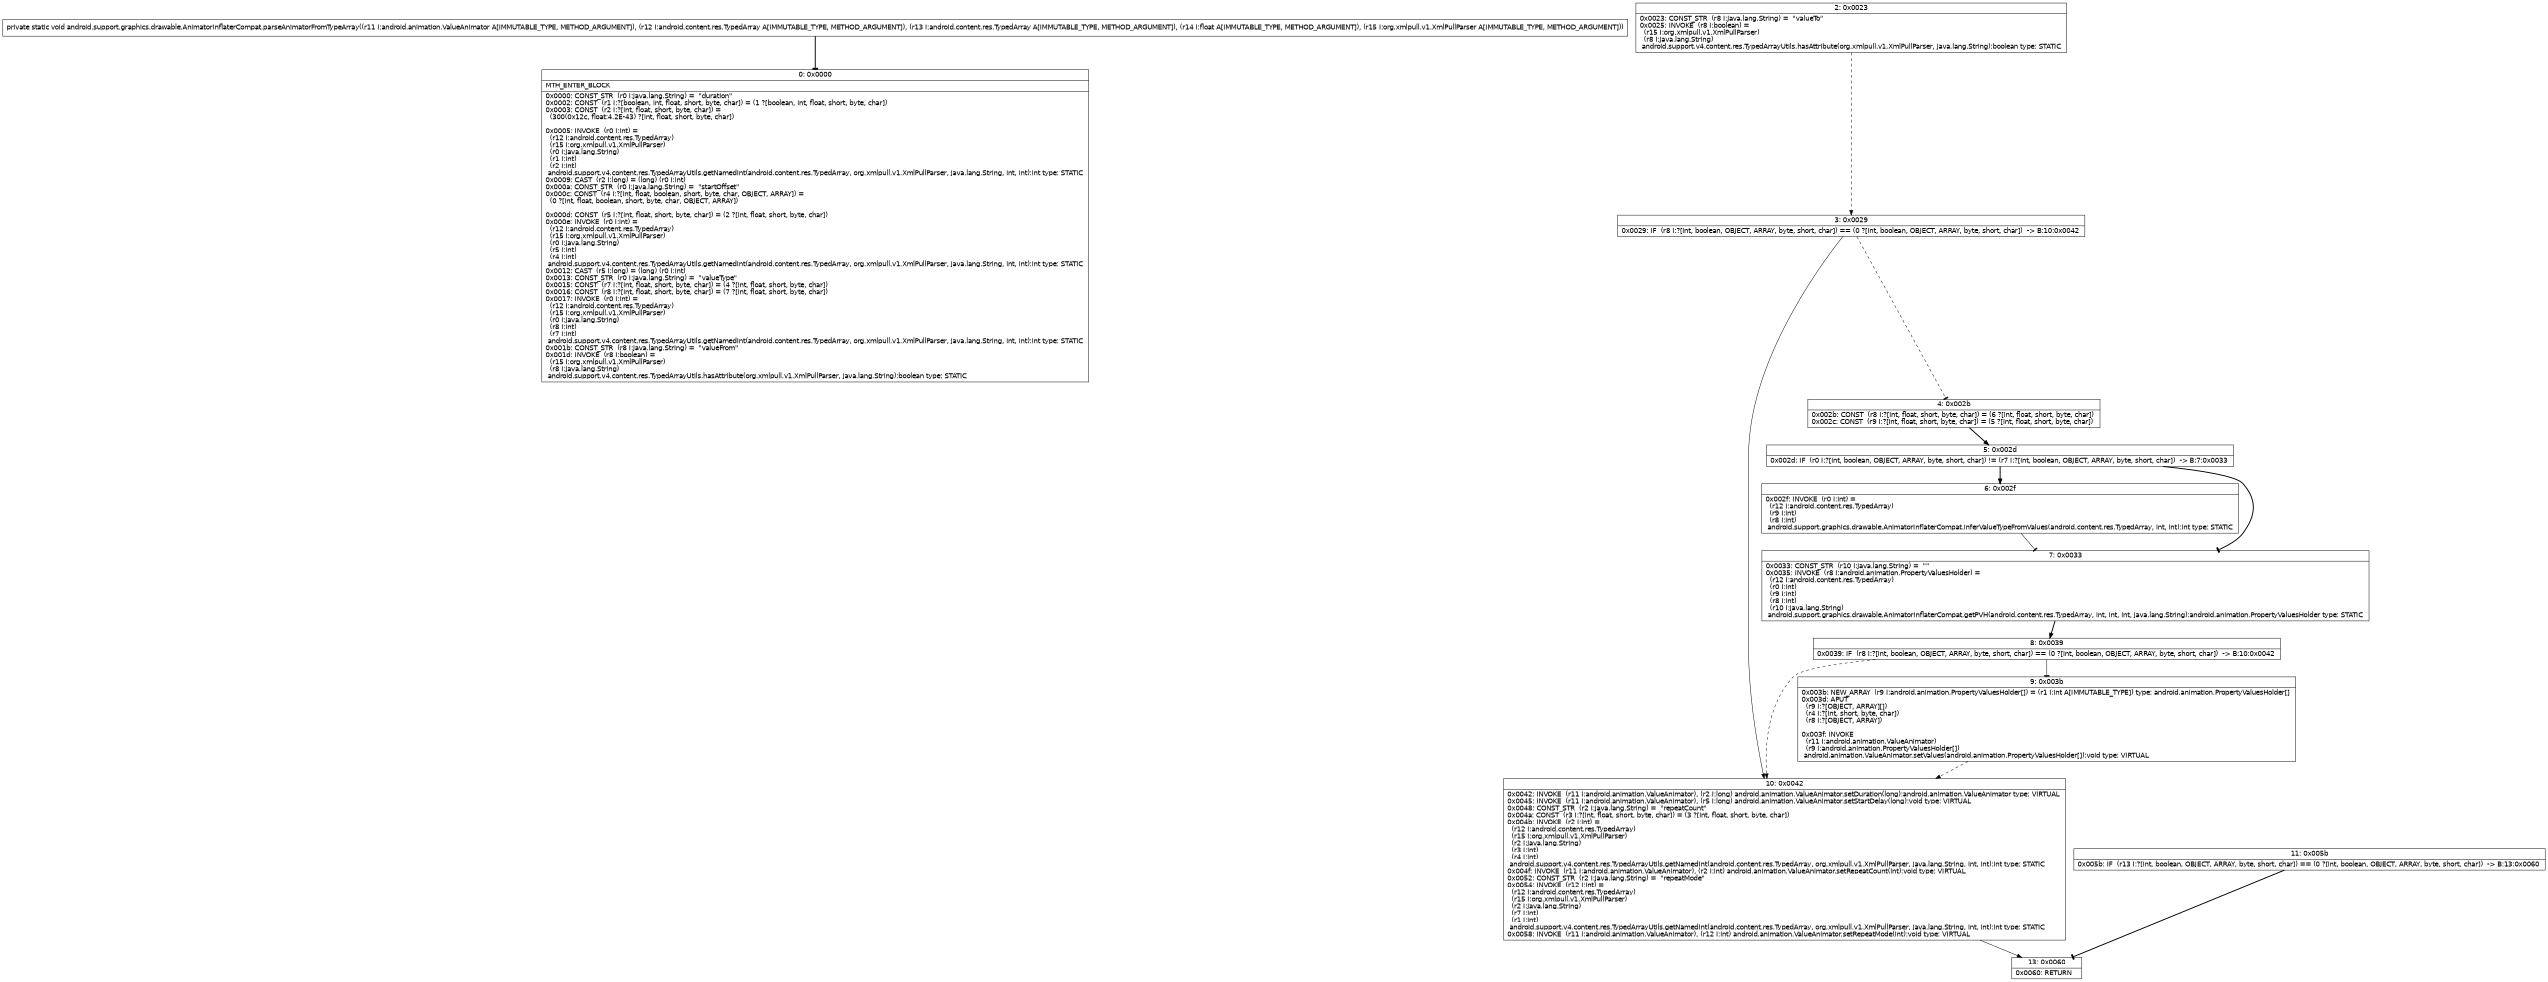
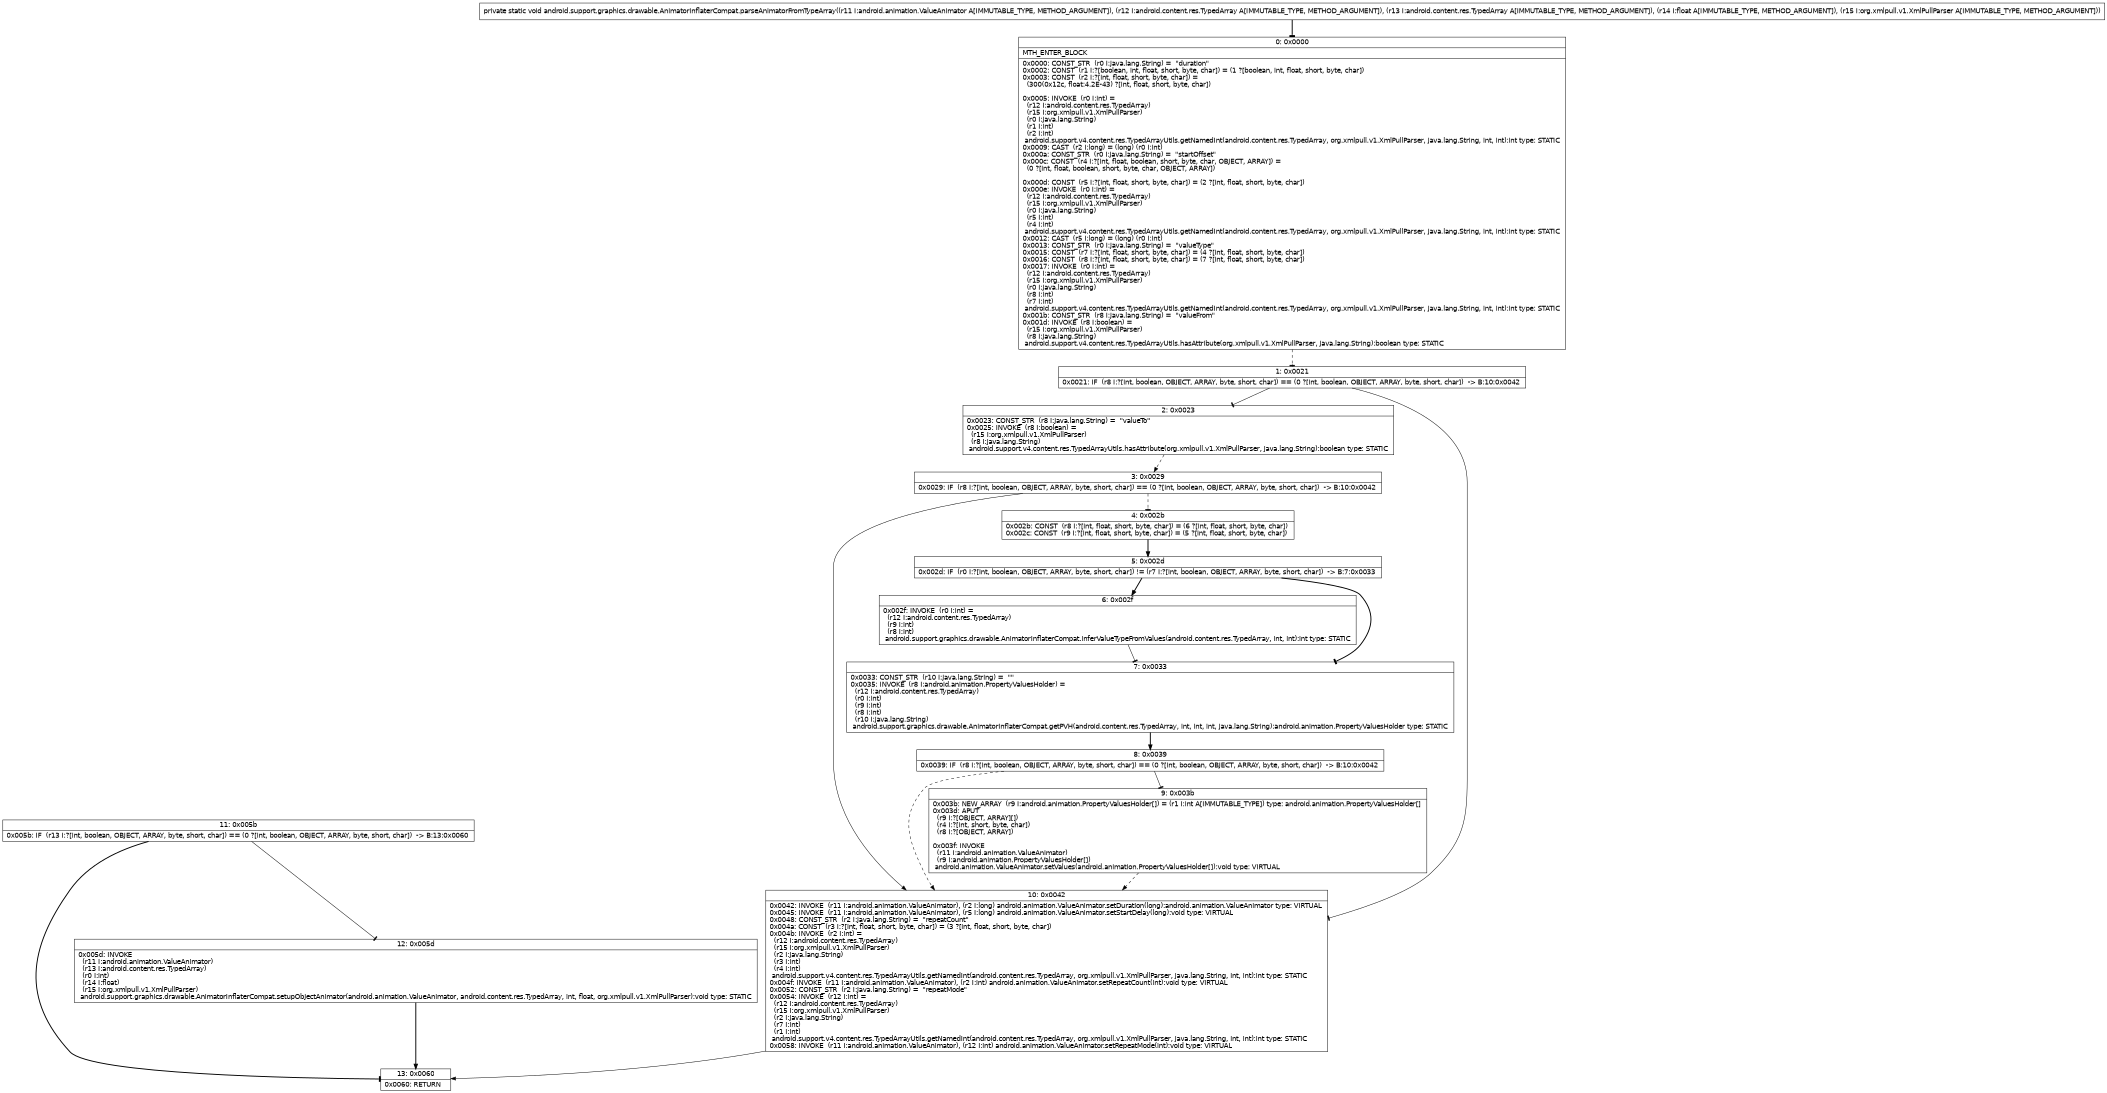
none -> (1292, 377)
none -> (416, 971)
